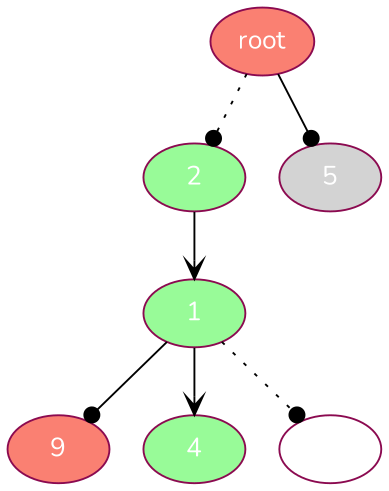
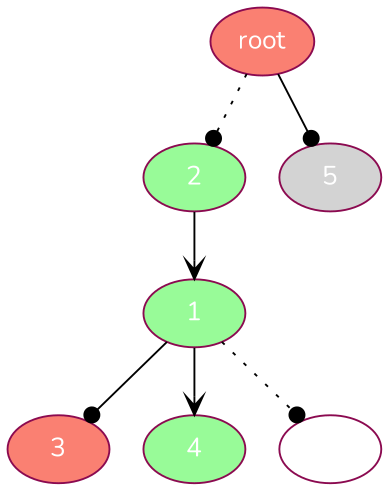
(59, 449) -> (59, 449)
